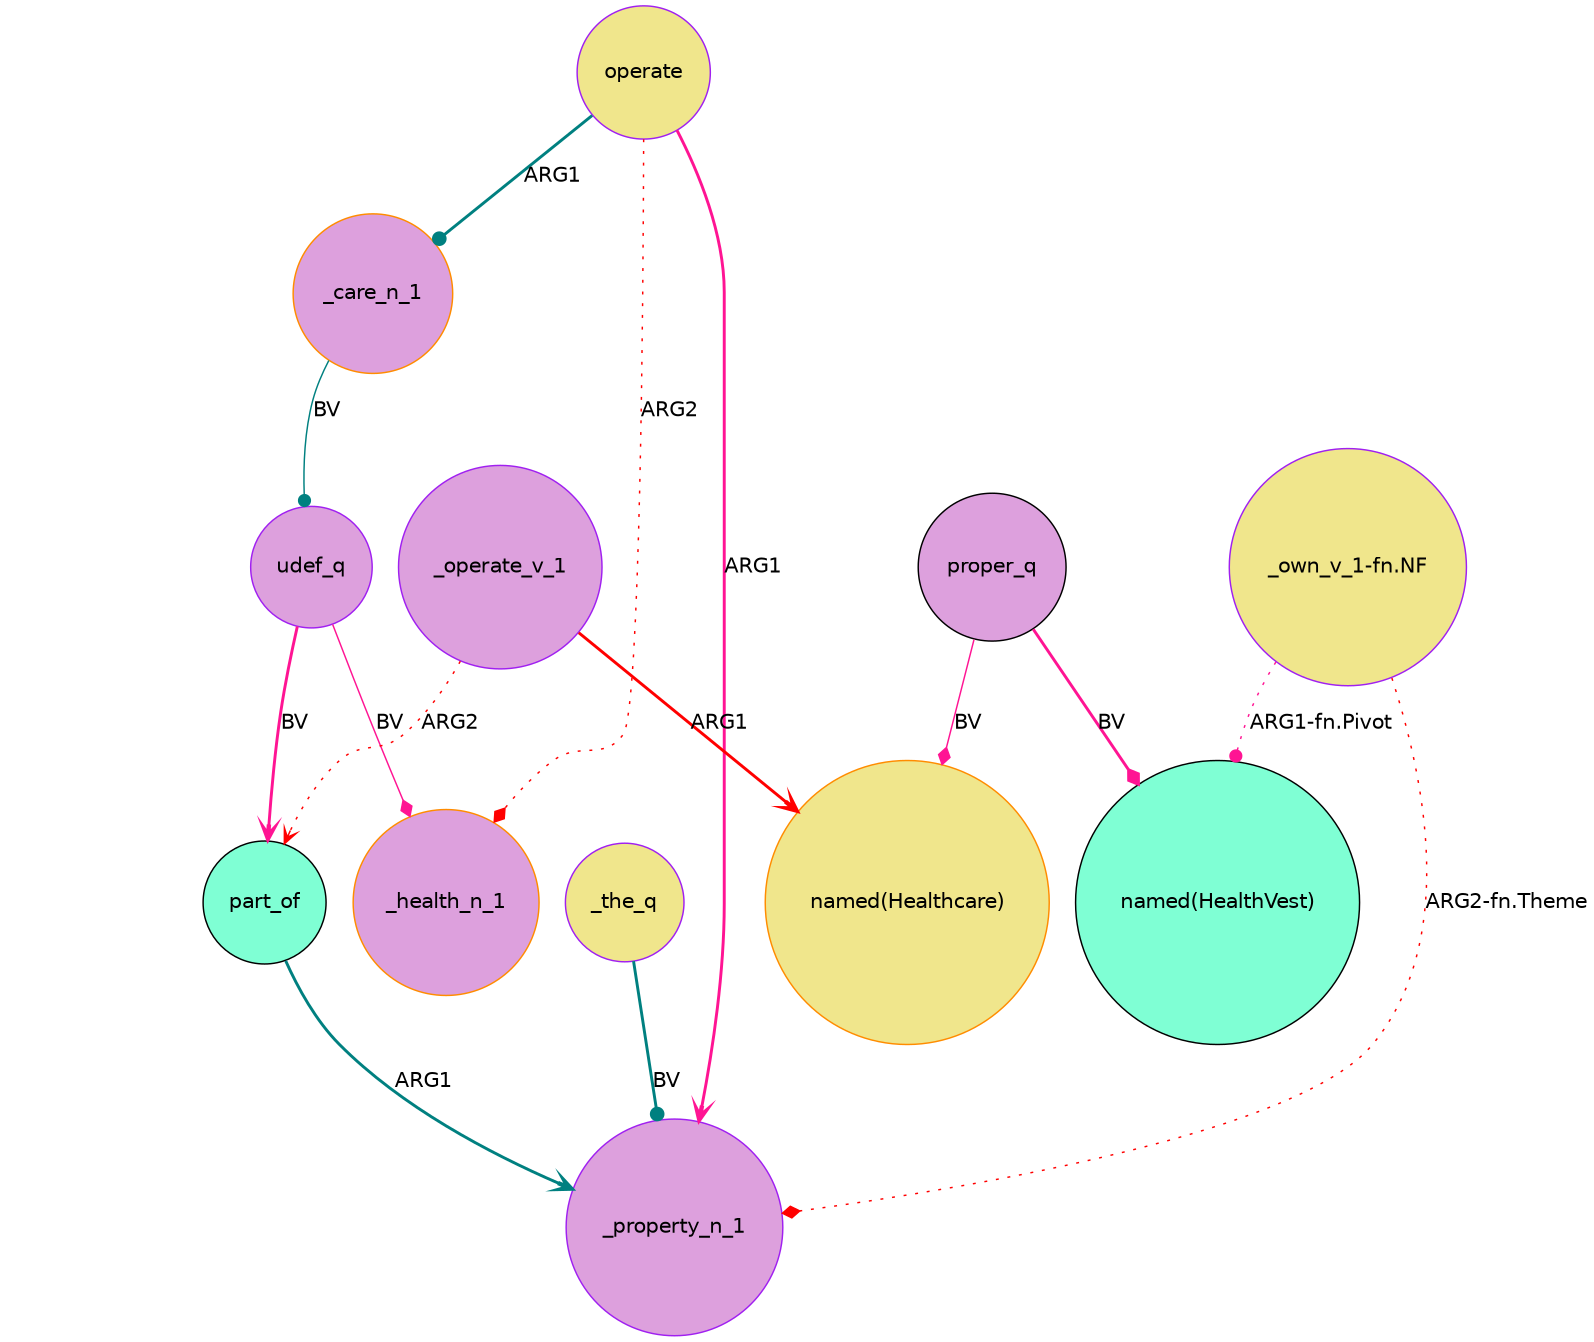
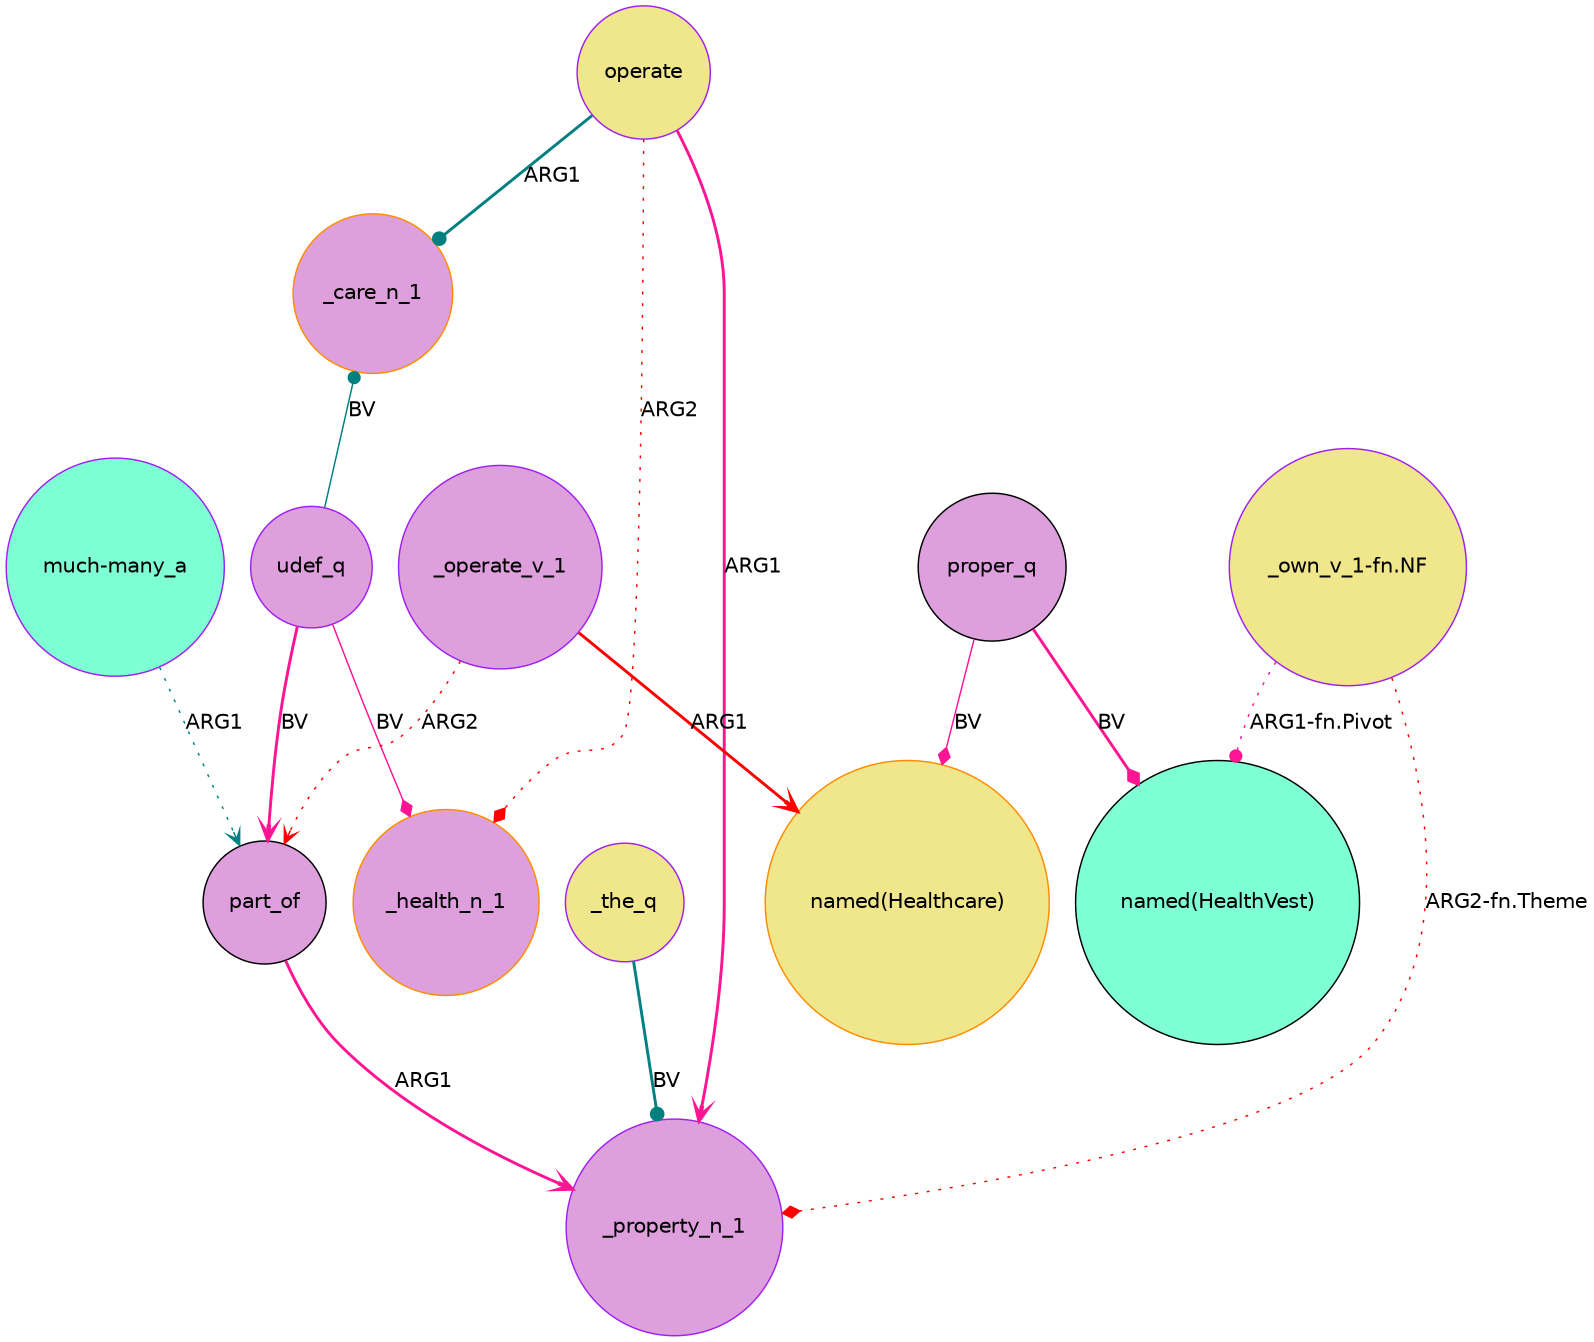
(308, 426) -> (339, 446)
none -> (115, 567)
(265, 903) -> (265, 903)
(401, 1096) -> (401, 1096)
